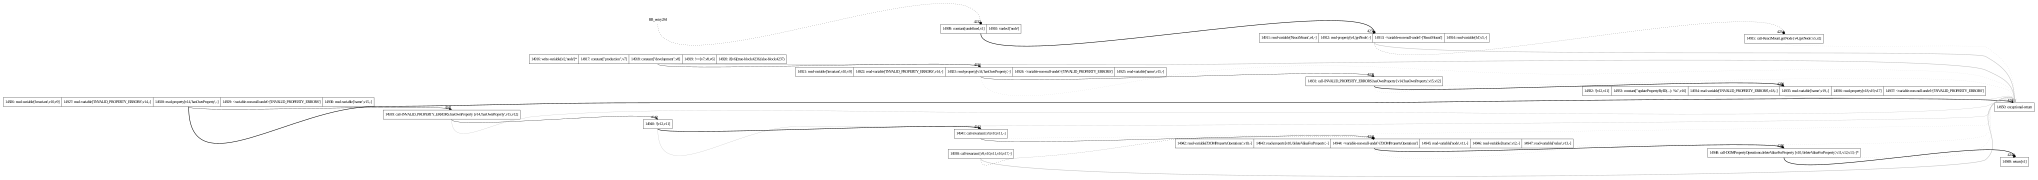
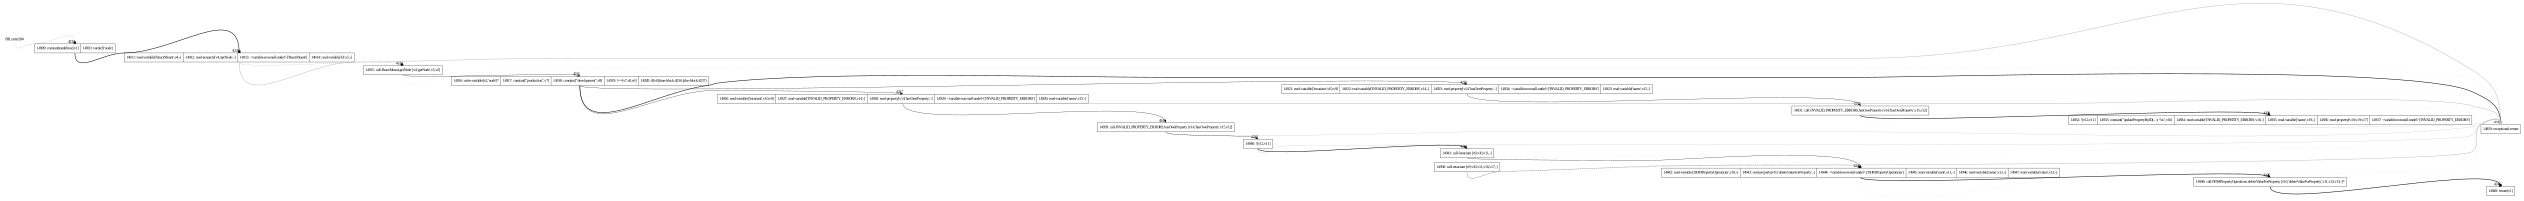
(1344, 63) -> (1538, 77)
none -> (490, 75)
none -> (730, 90)
(1086, 103) -> (1705, 103)
